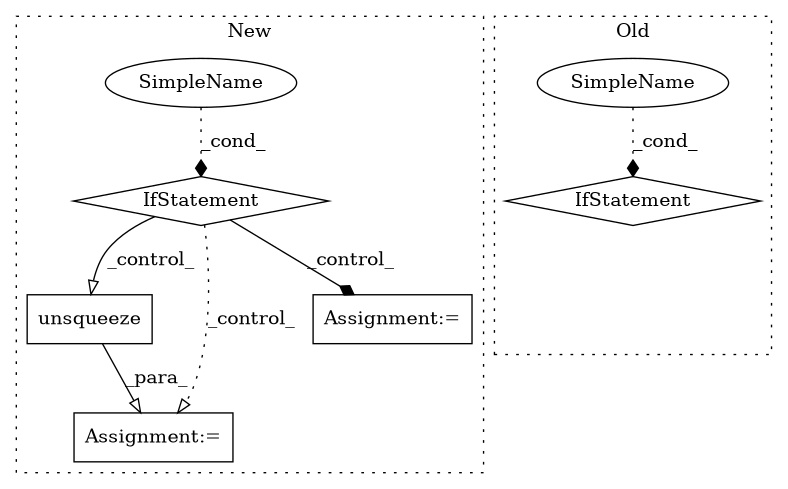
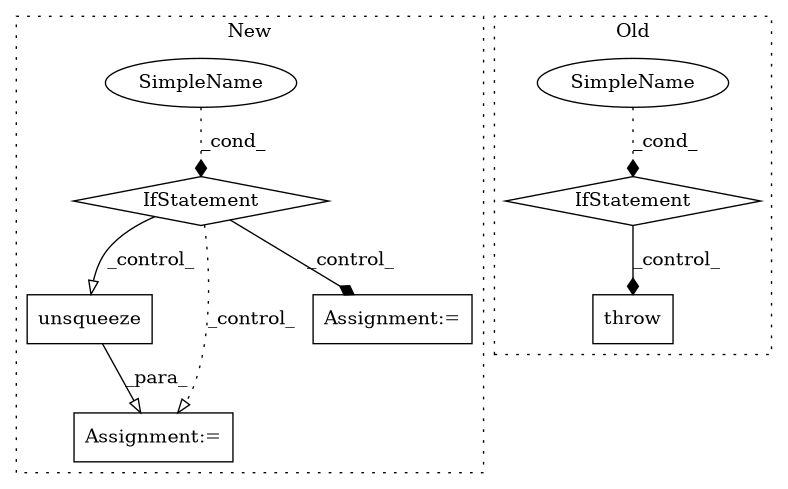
none -> (633, 319)
